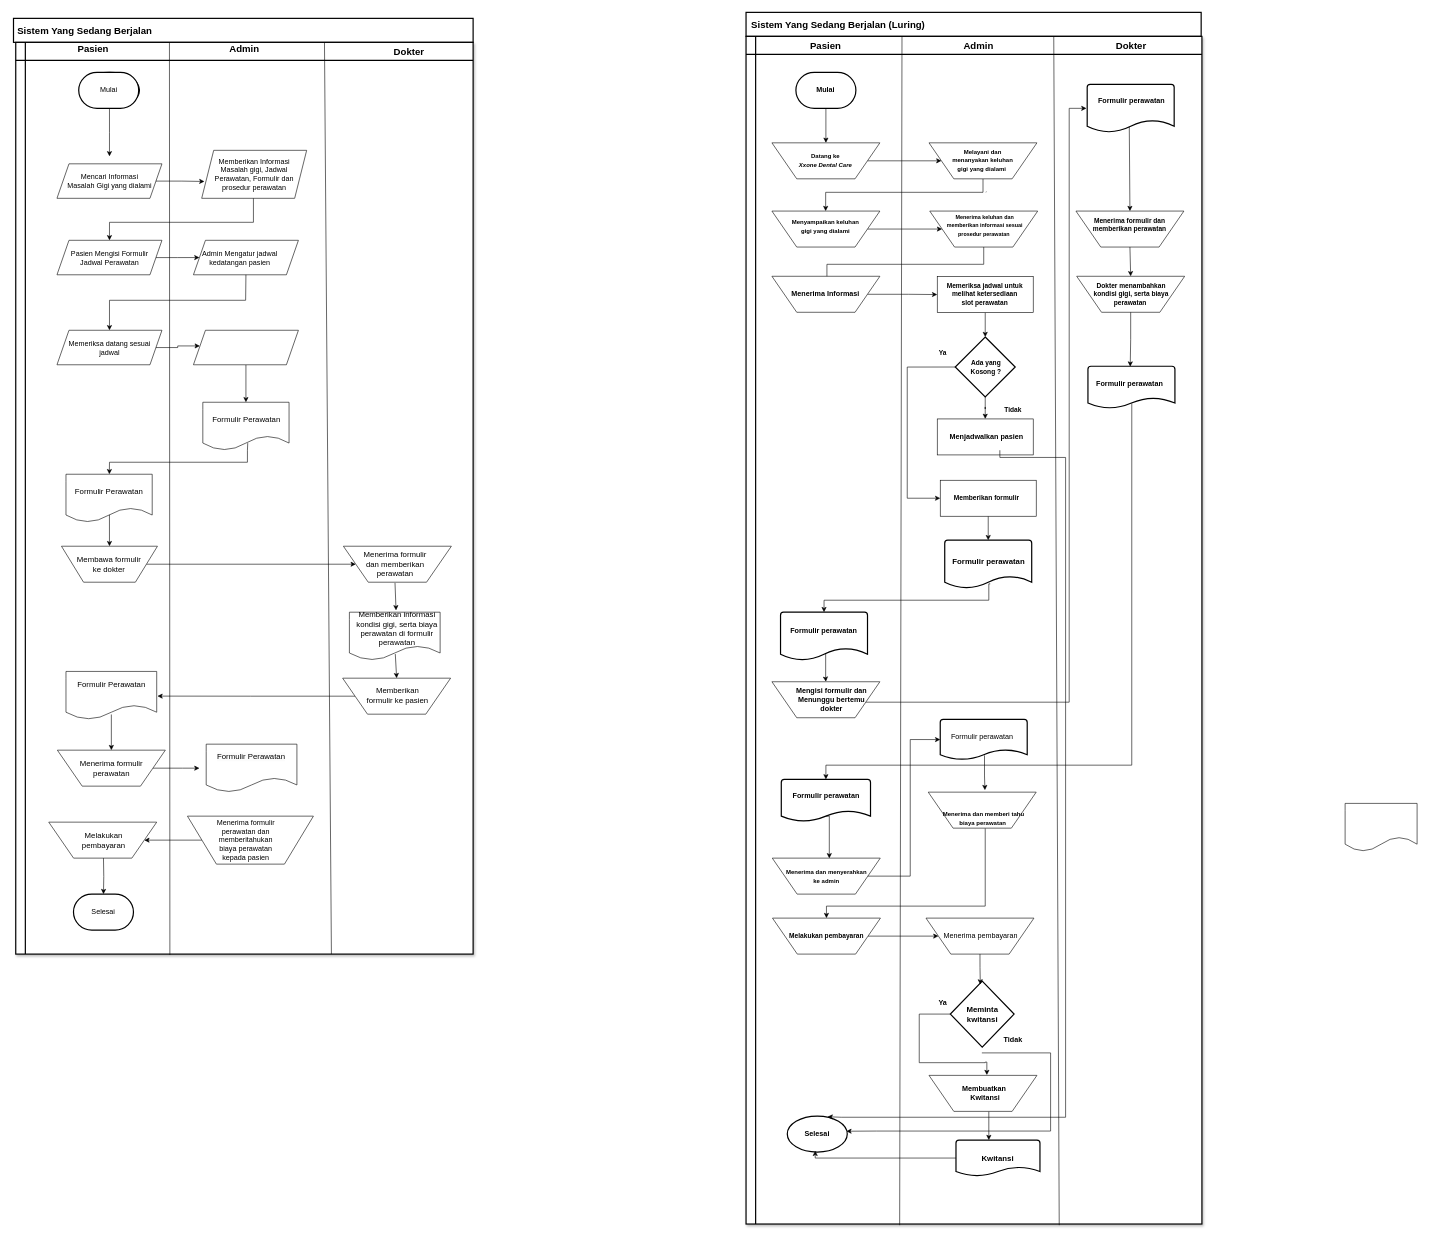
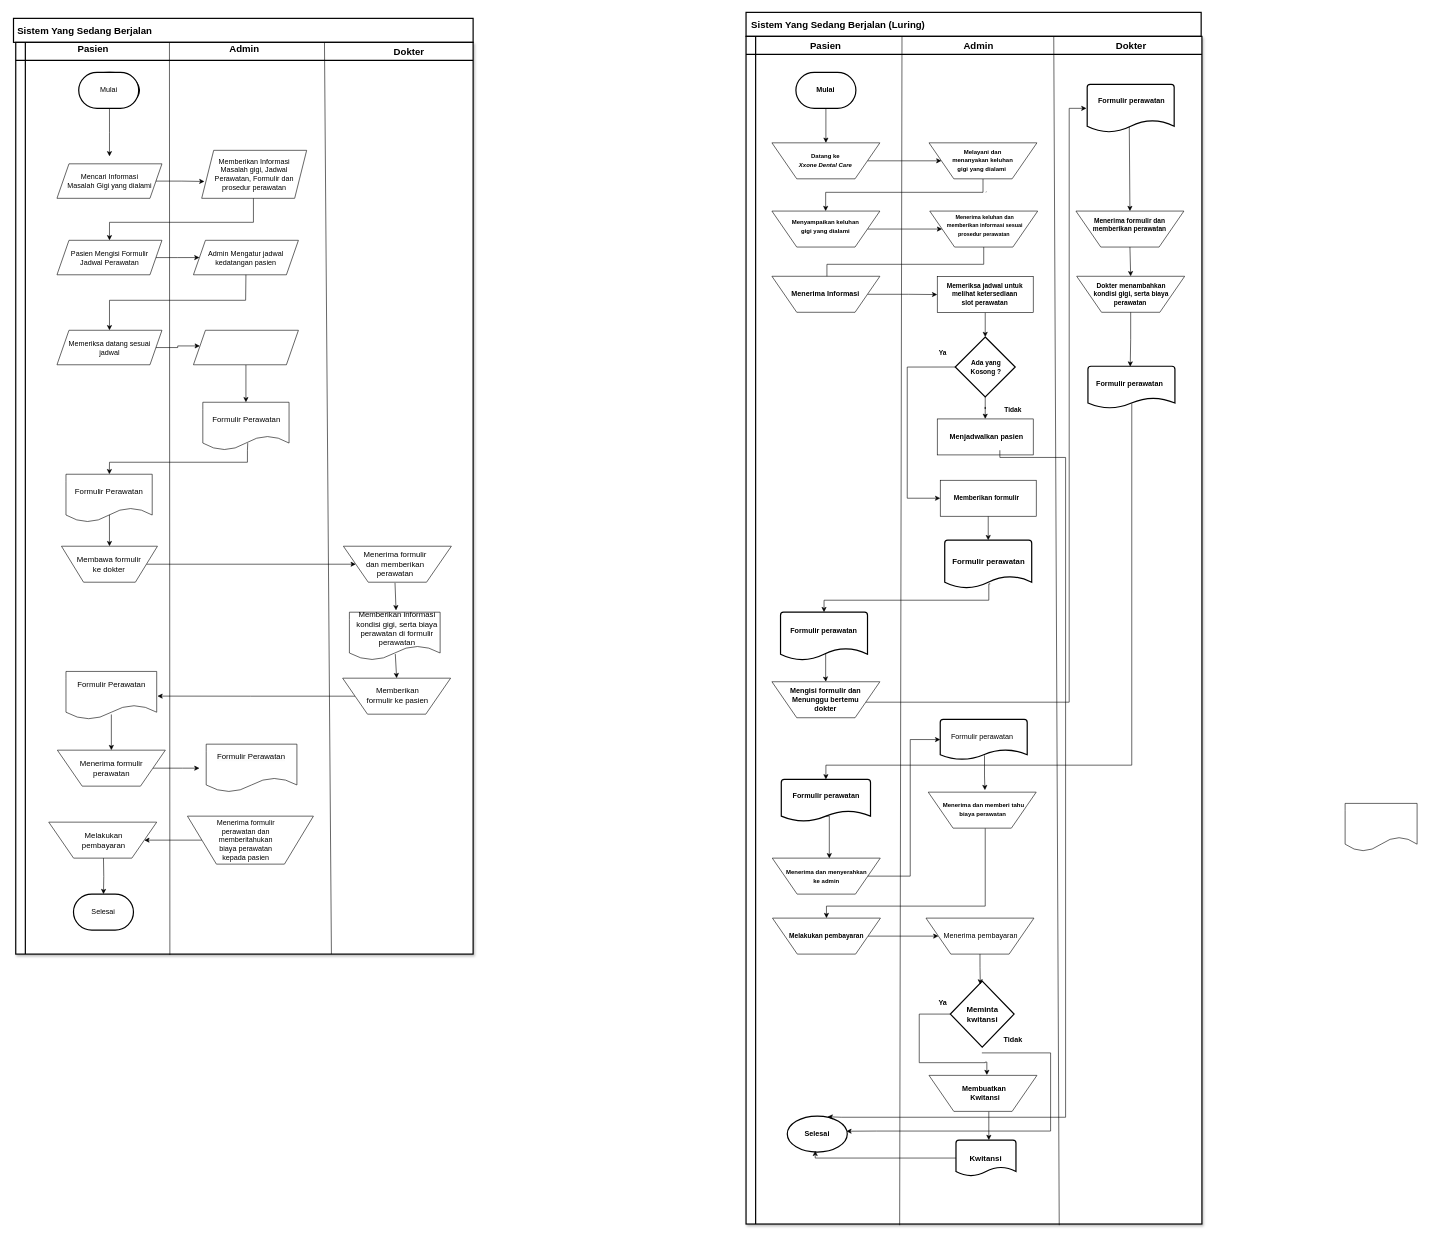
(240, 258) -> (246, 258)
(832, 700) -> (826, 700)
(984, 818) -> (984, 809)
(998, 1158) -> (986, 1158)
